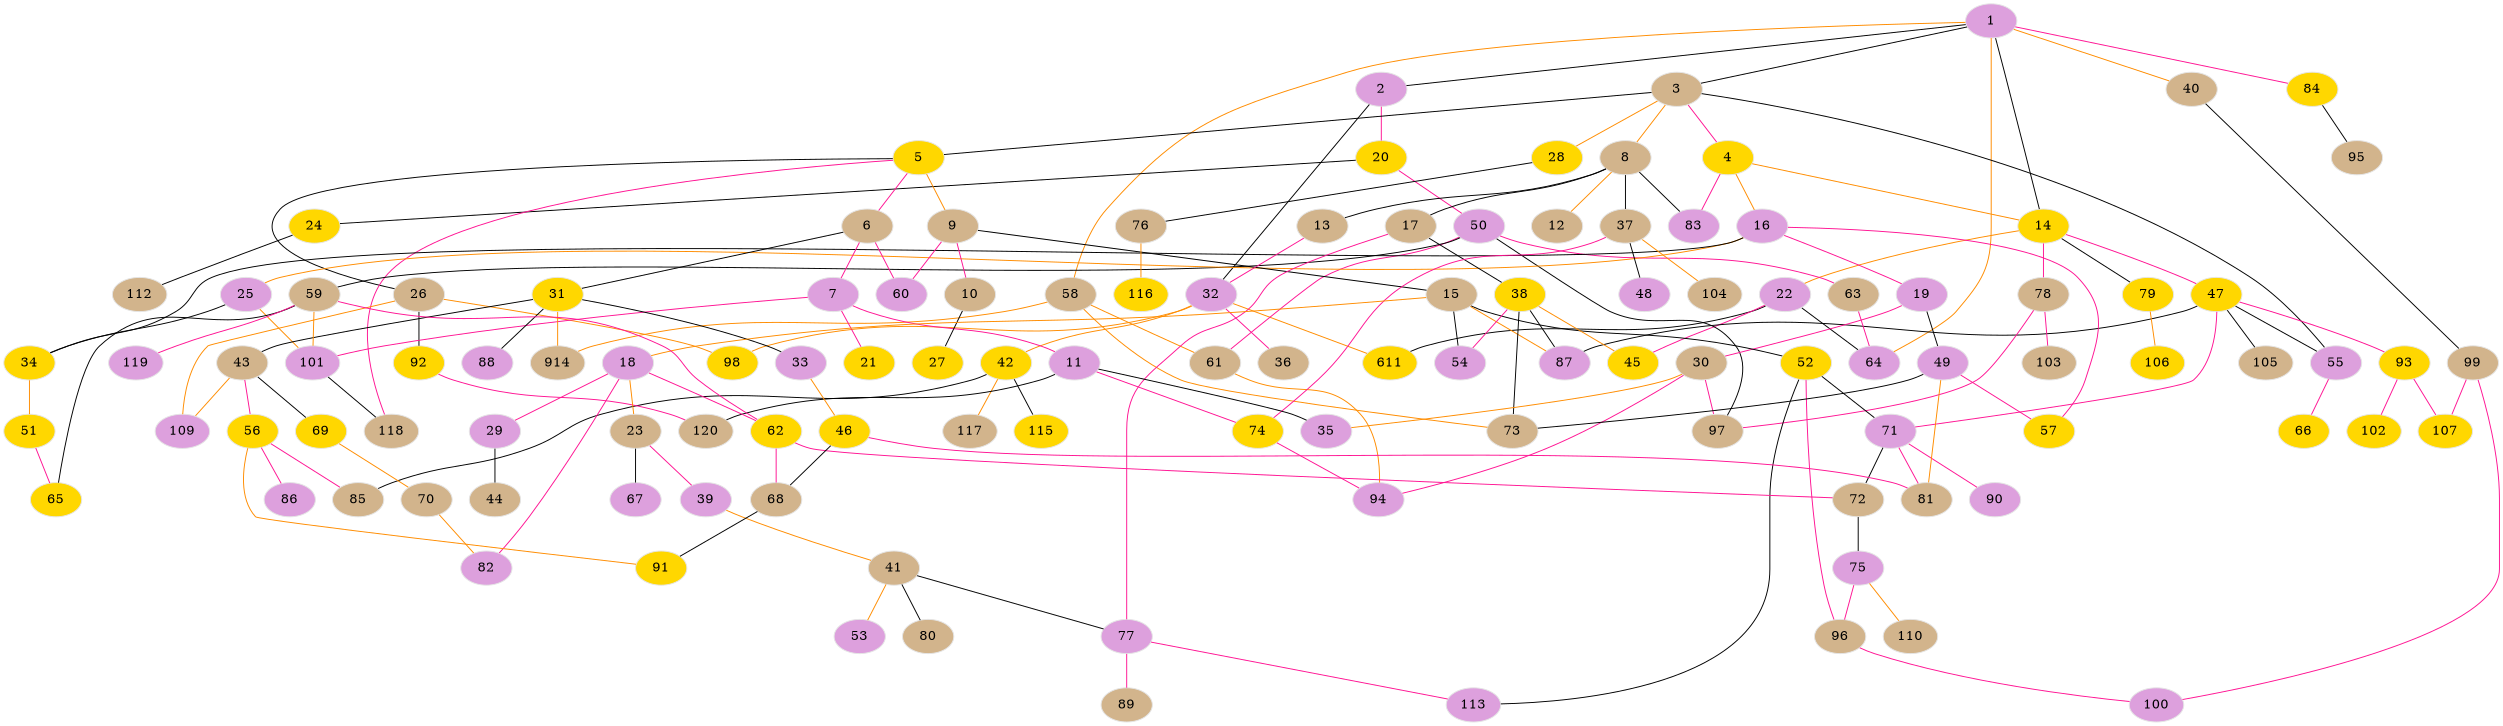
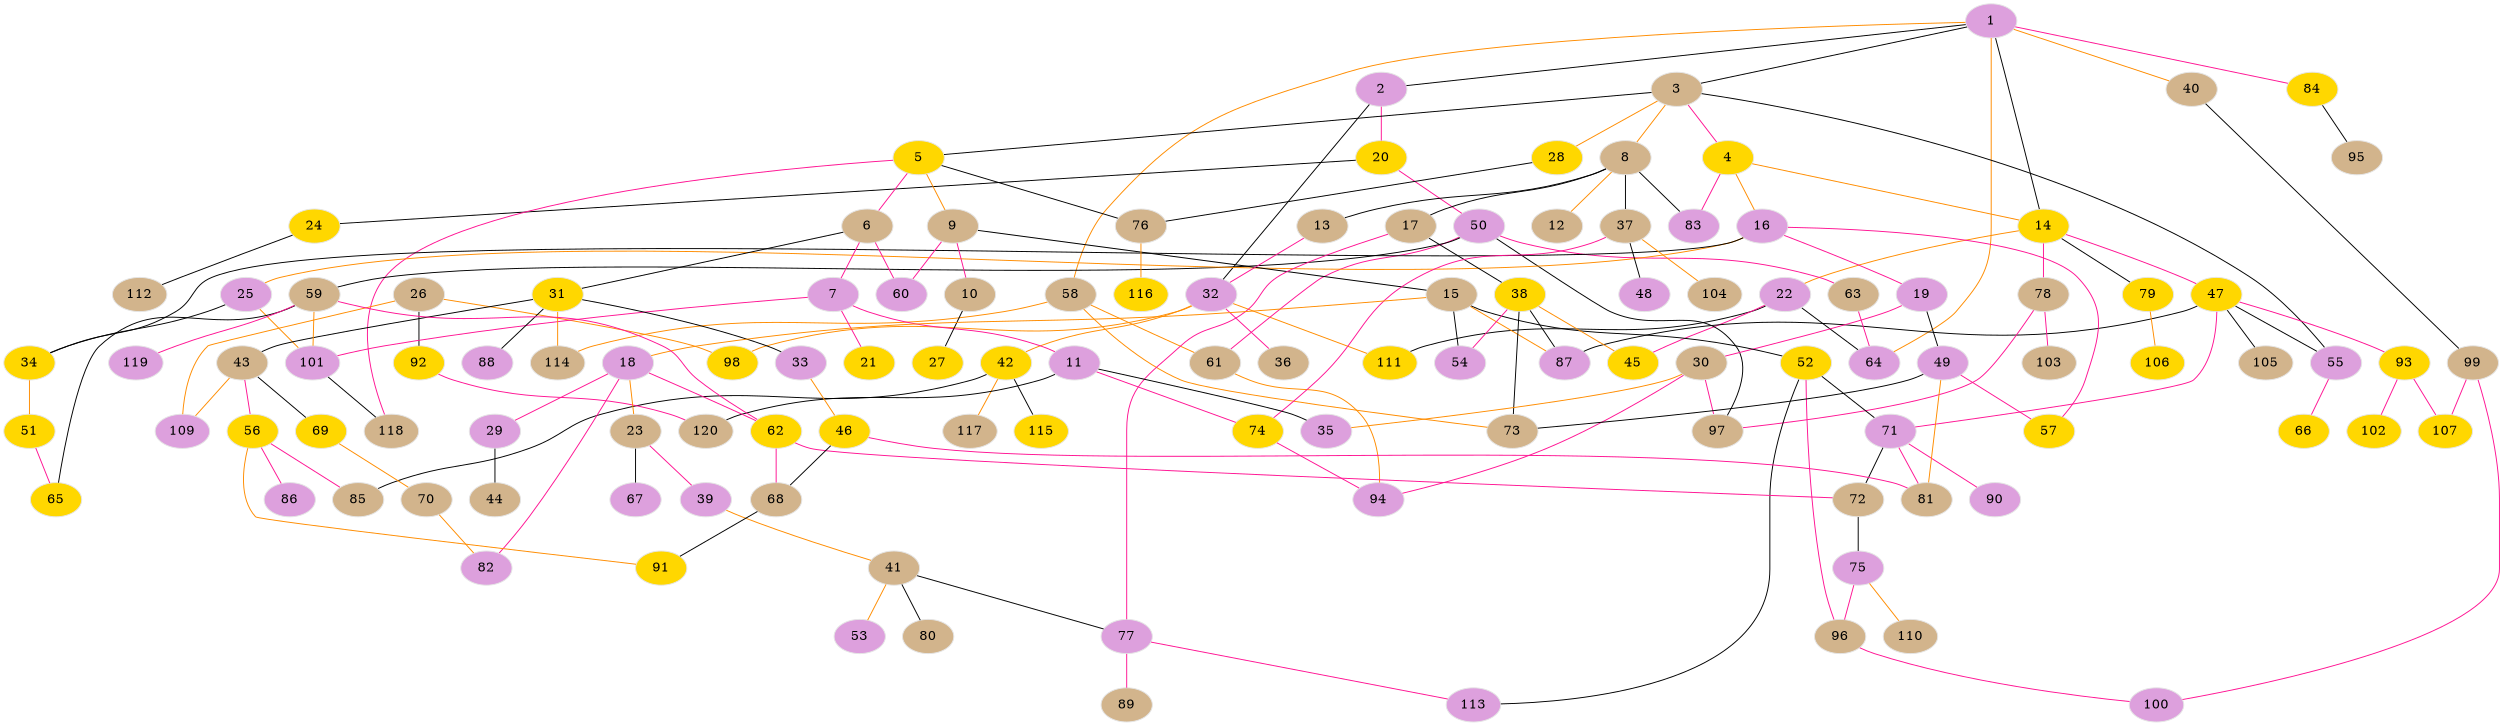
(503, 171) -> (1030, 192)
(558, 363) -> (558, 363)
(1390, 363) -> (1390, 363)
